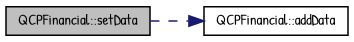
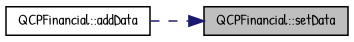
(170, 21) -> (170, 21)
